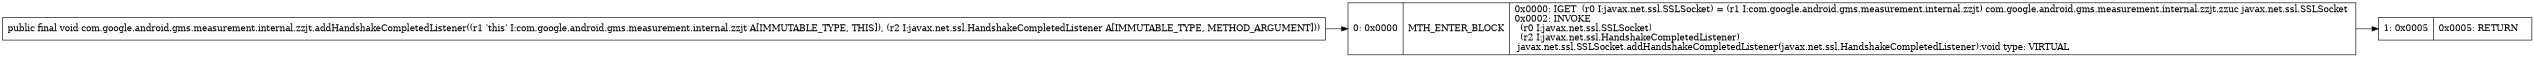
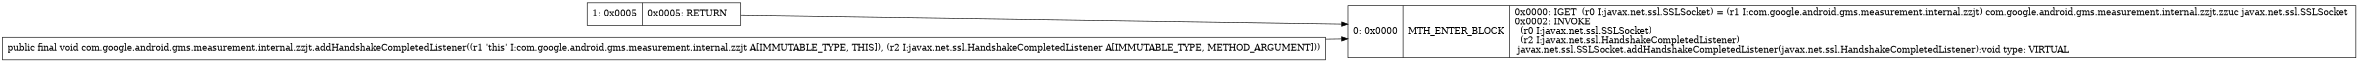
(2364, 29) -> (1041, 20)
